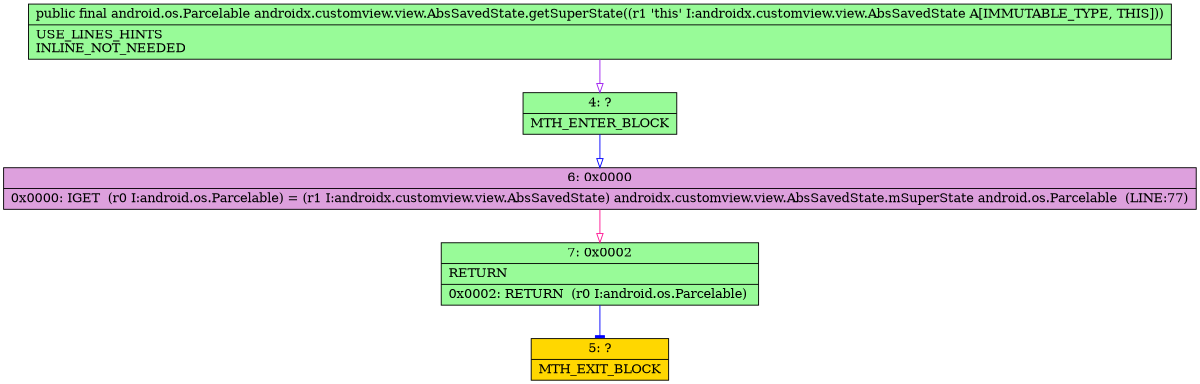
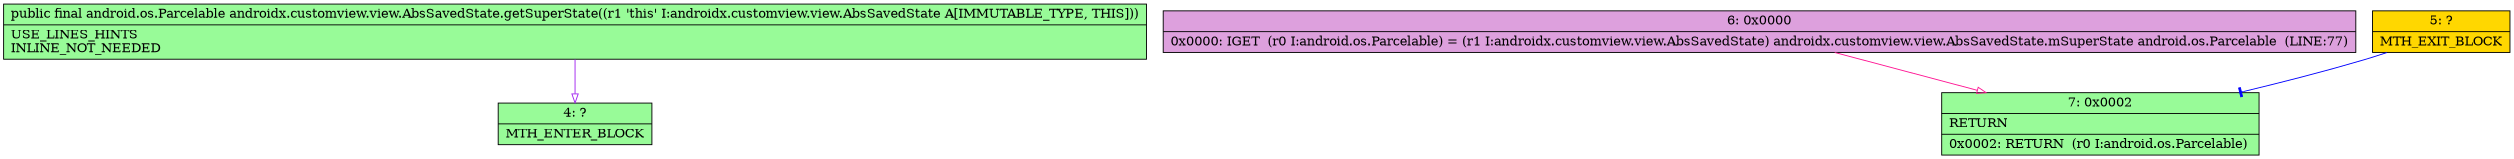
(600, 146) -> none
(600, 320) -> (2315, 73)
